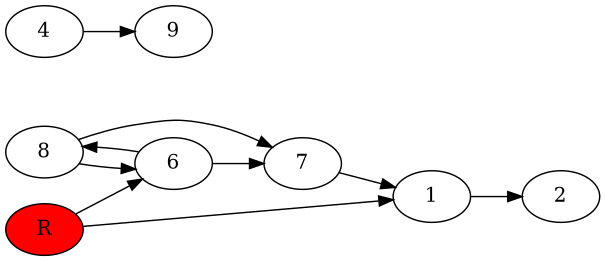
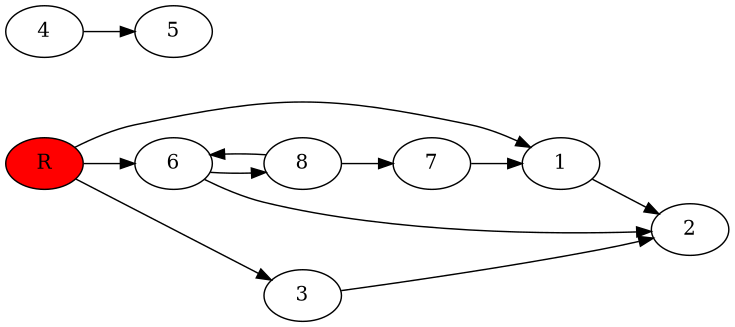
(174, 32) -> (174, 32)
(231, 164) -> (417, 226)
none -> (303, 296)
